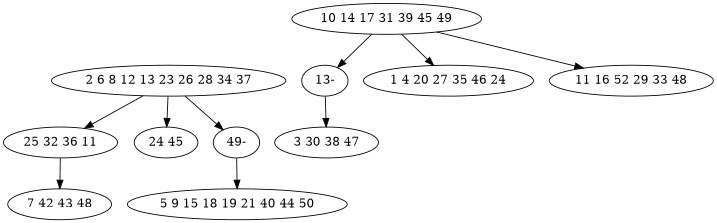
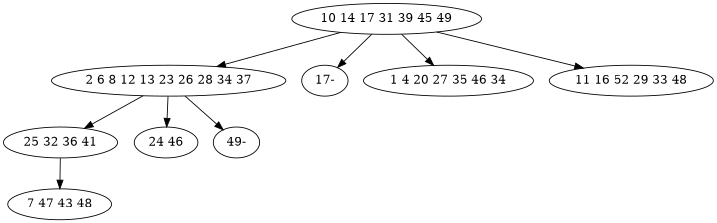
none -> (283, 48)
(325, 81) -> (325, 81)
(448, 81) -> (448, 81)
(61, 142) -> (61, 142)
(166, 142) -> (166, 142)
(327, 142) -> none
(60, 204) -> (60, 204)
(237, 204) -> none
